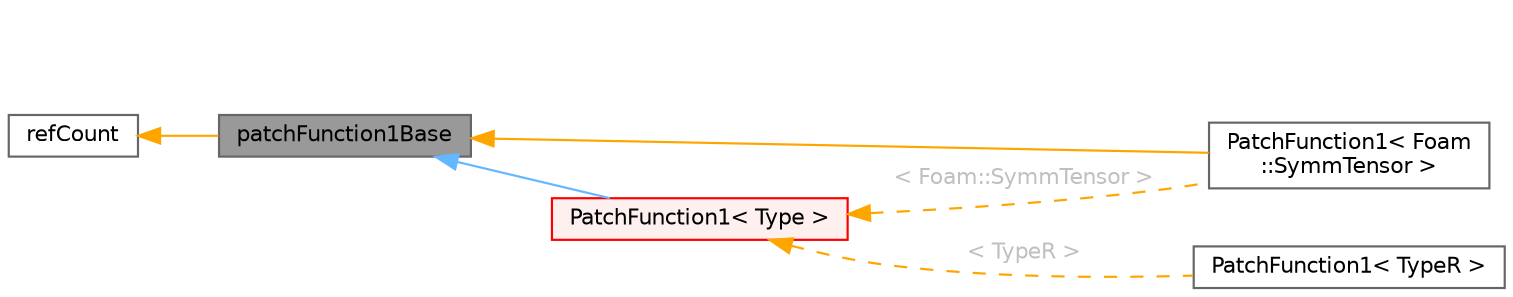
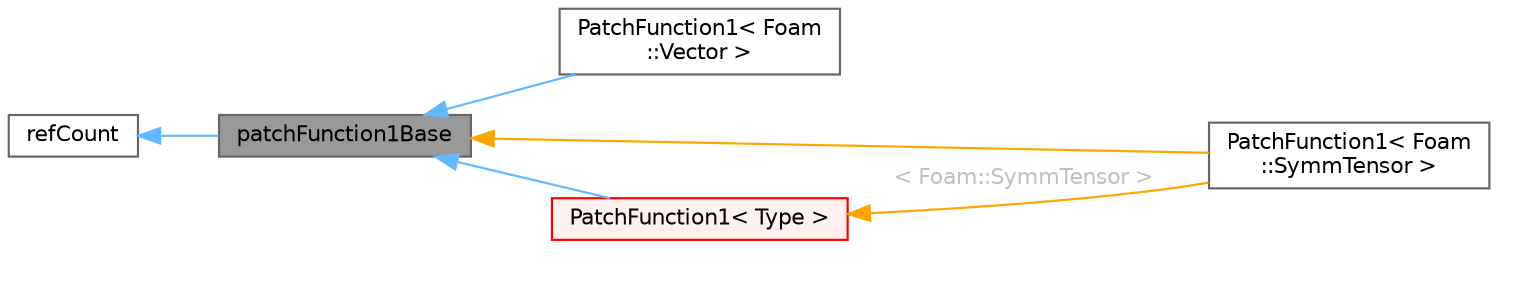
none -> (700, 42)
(190, 136) -> (190, 136)
(1040, 202) -> (1040, 202)
(1349, 267) -> none
